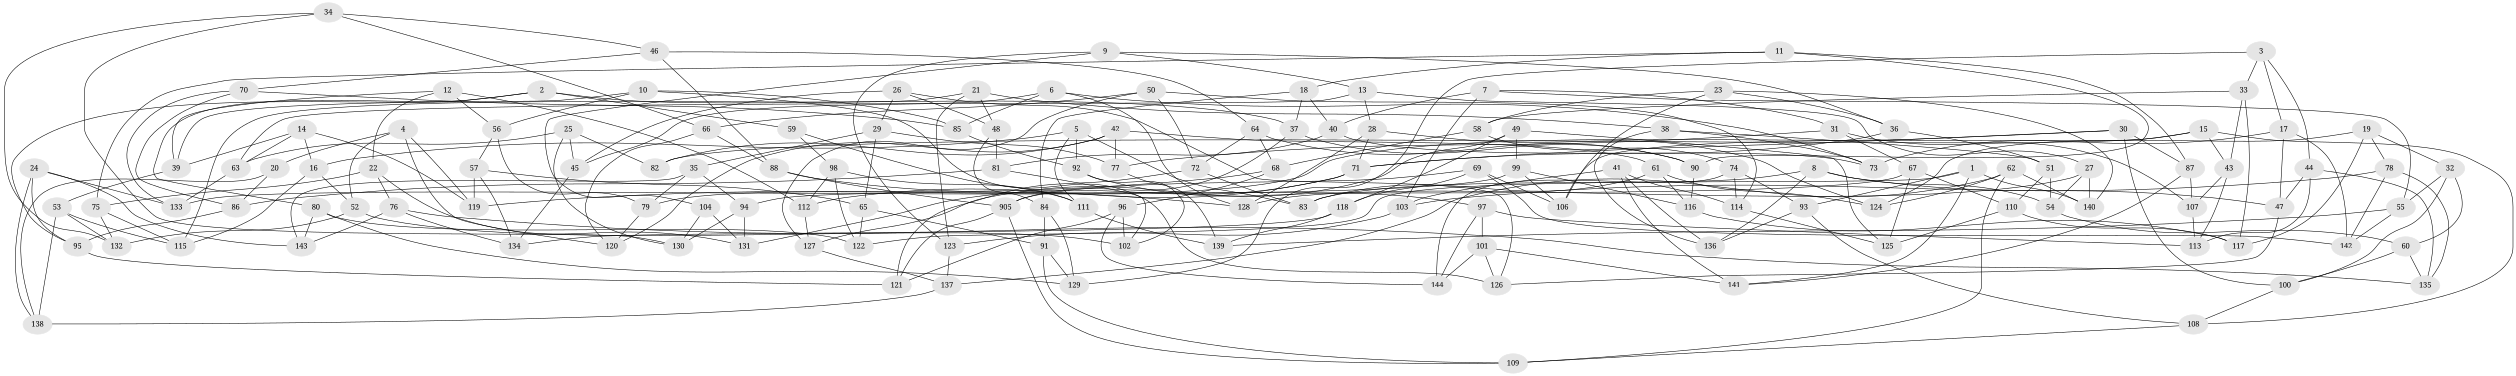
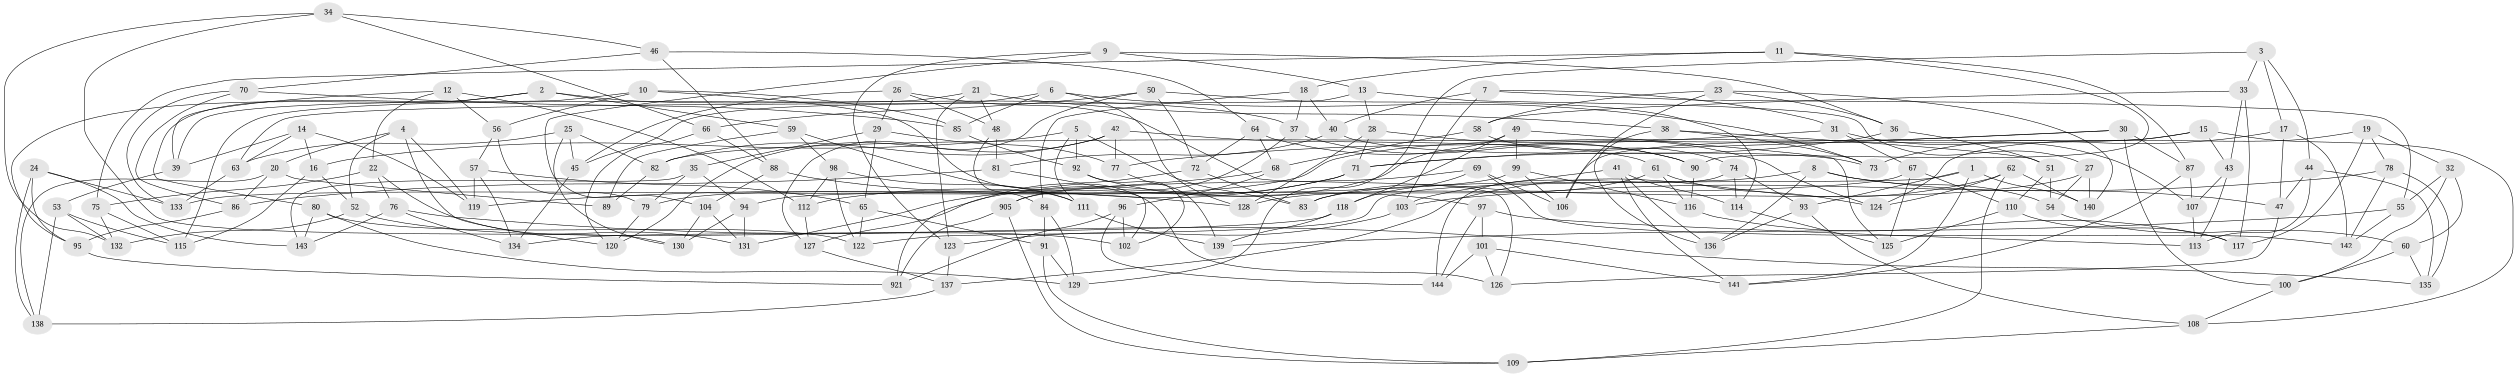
(935, 198) -> (740, 188)
none -> (607, 207)
(897, 285) -> (897, 285)
